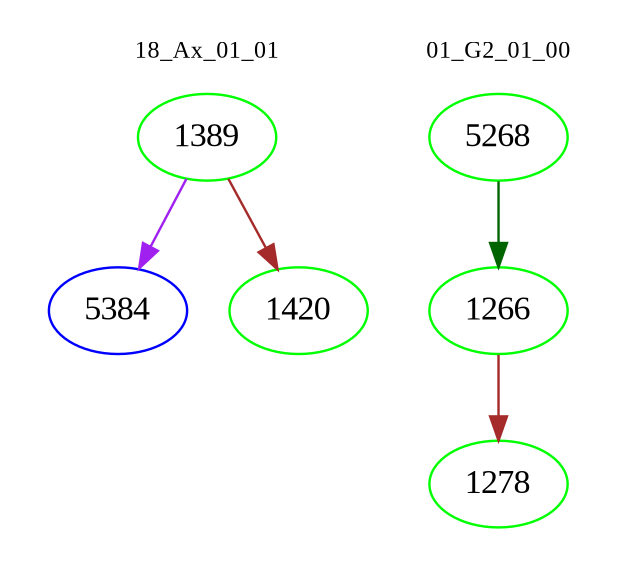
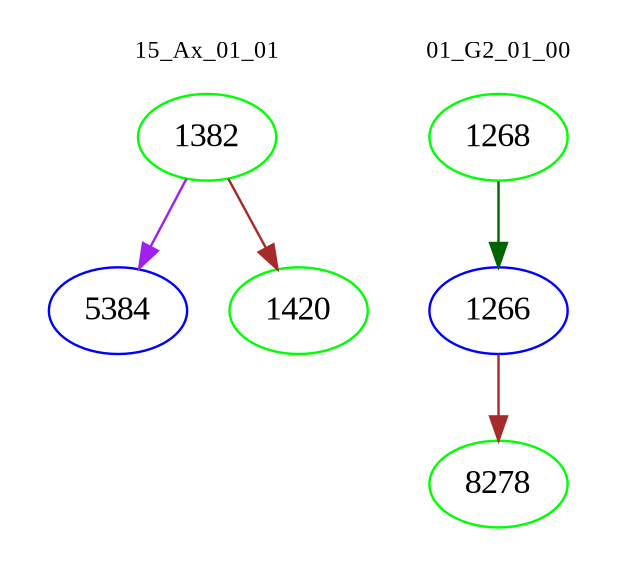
(208, 52) -> (208, 52)
(207, 137) -> (207, 137)
(499, 137) -> (499, 137)
(499, 311) -> (499, 311)
(499, 484) -> (499, 484)
